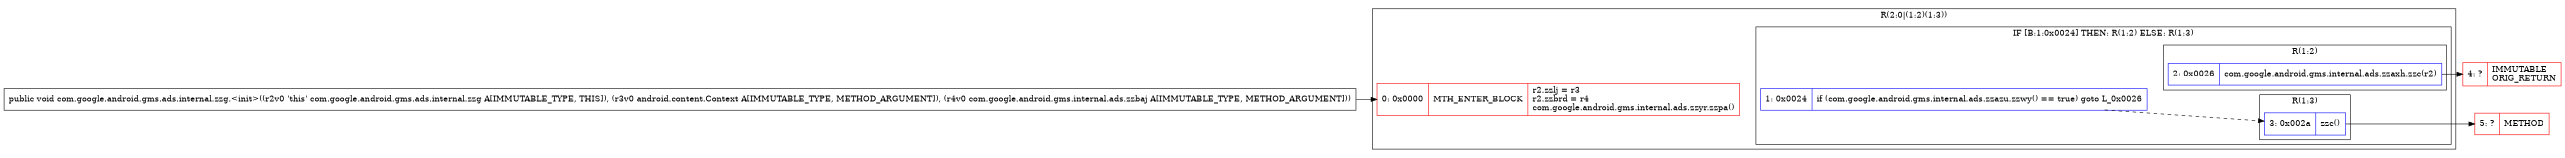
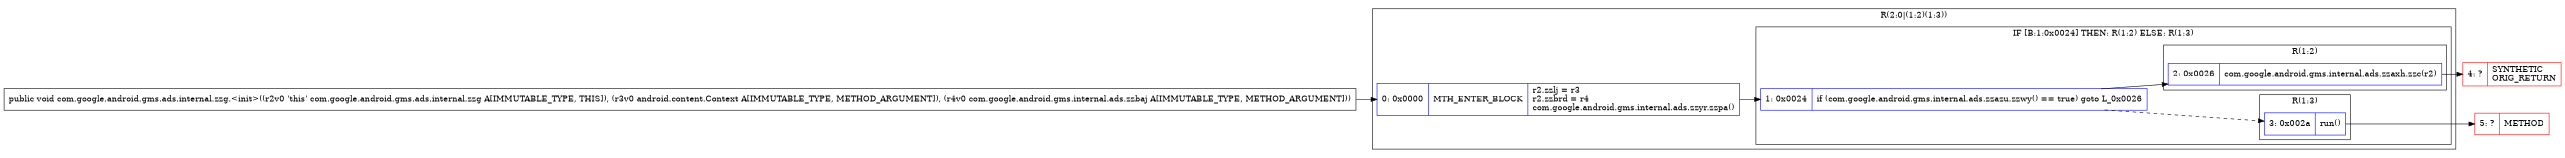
(2520, 70) -> (2518, 70)
none -> (2132, 87)
(1558, 99) -> (1558, 99)
none -> (1747, 99)
(2330, 124) -> (2330, 124)
